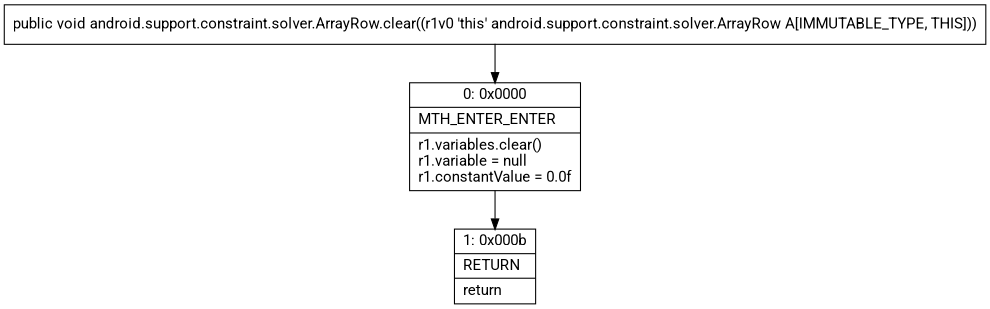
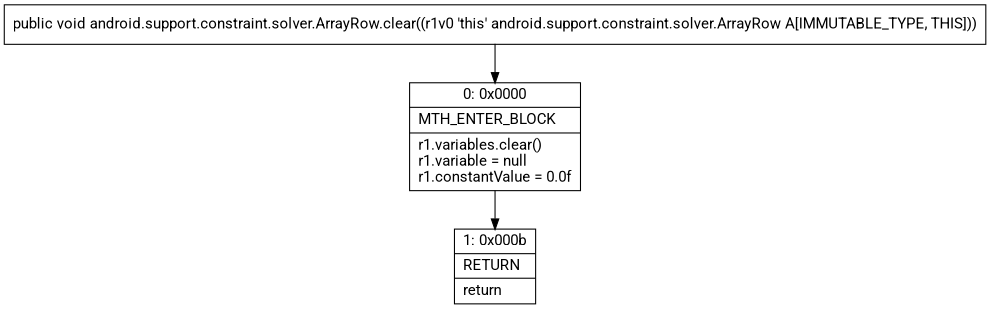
(488, 120) -> (488, 120)
